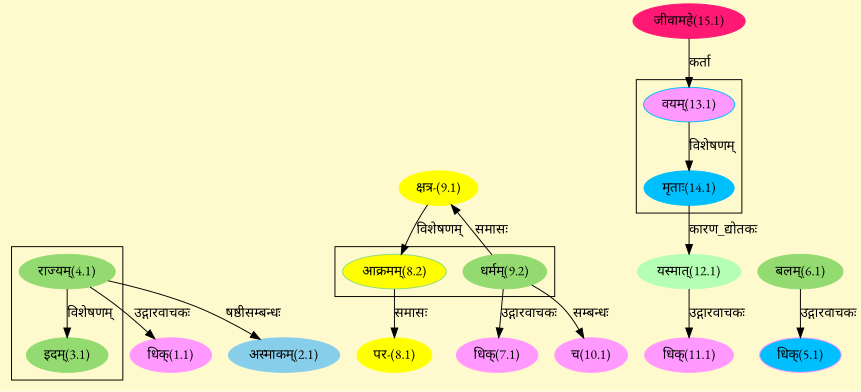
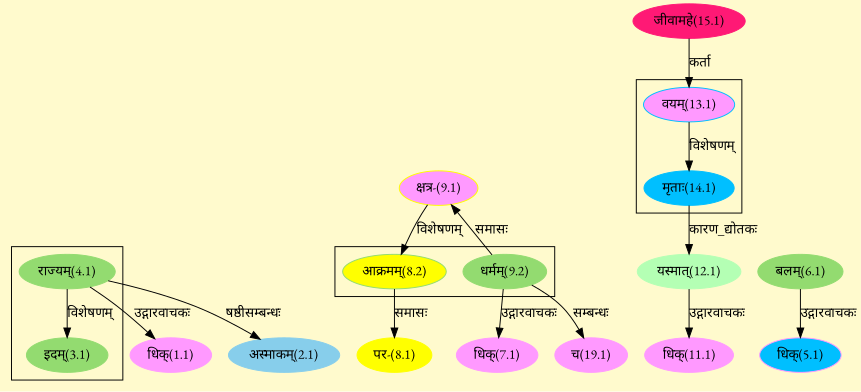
(439, 188) -> (439, 188)
(591, 355) -> (591, 355)
